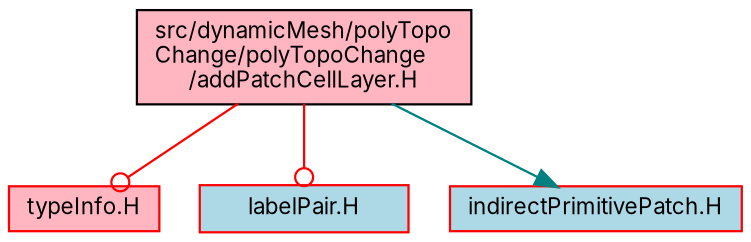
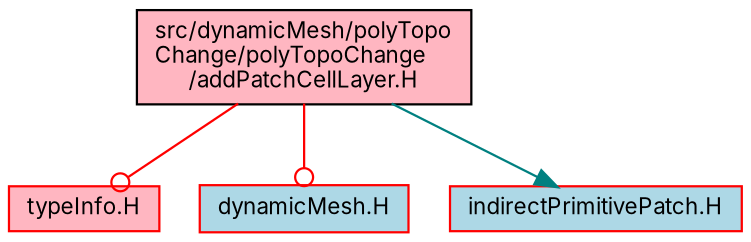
(304, 209) -> (304, 209)
